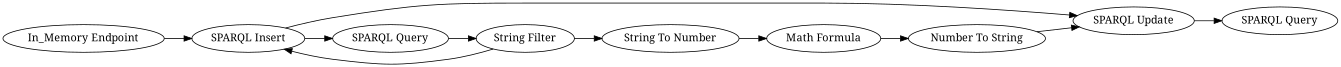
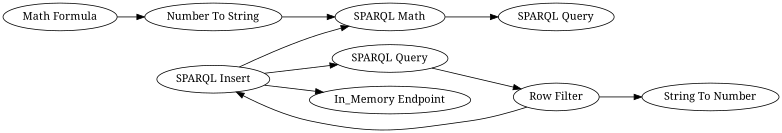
(1134, 21) -> (390, 17)
(174, 38) -> (290, 88)
(525, 38) -> (556, 97)
(749, 38) -> none
